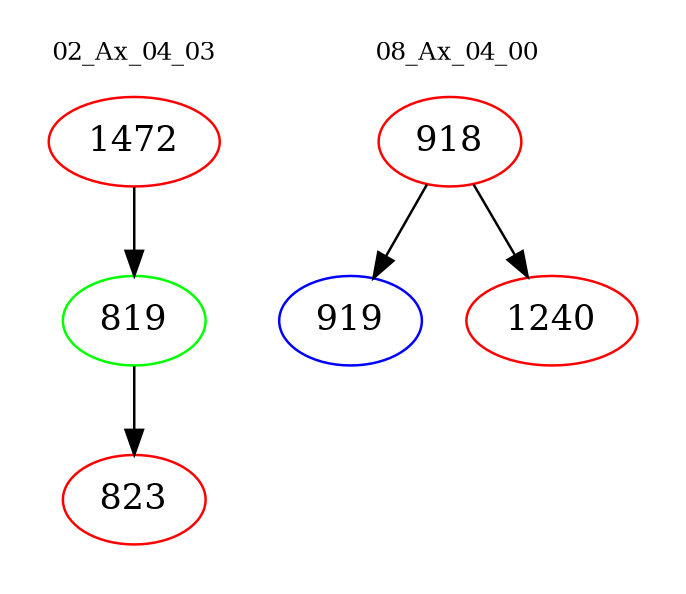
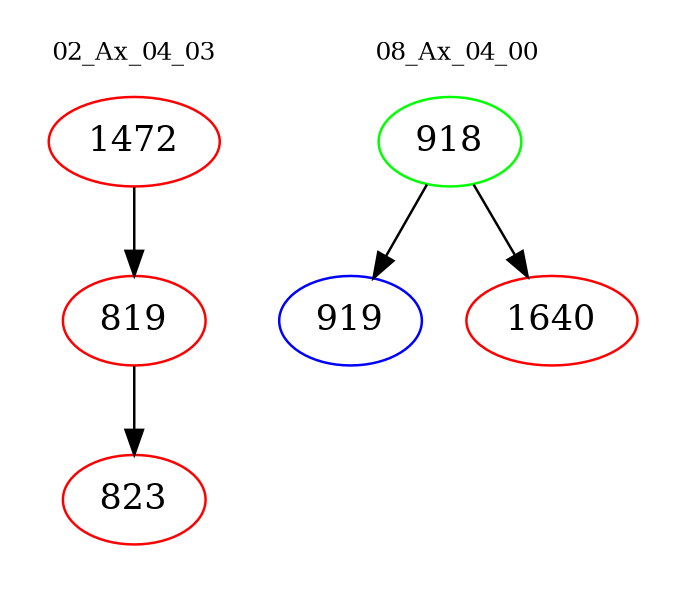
(450, 142) -> (450, 142)
(134, 321) -> (134, 321)
(552, 321) -> (552, 321)
